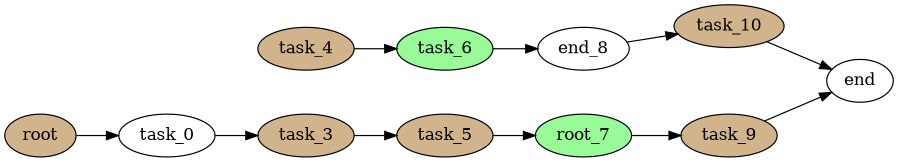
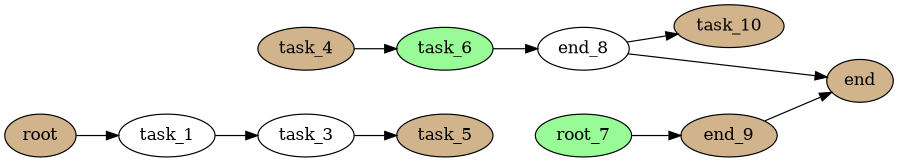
(794, 53) -> (721, 65)
(860, 81) -> (860, 81)
(167, 136) -> (167, 136)
(306, 136) -> (306, 136)
(508, 136) -> none
(729, 136) -> (729, 136)
